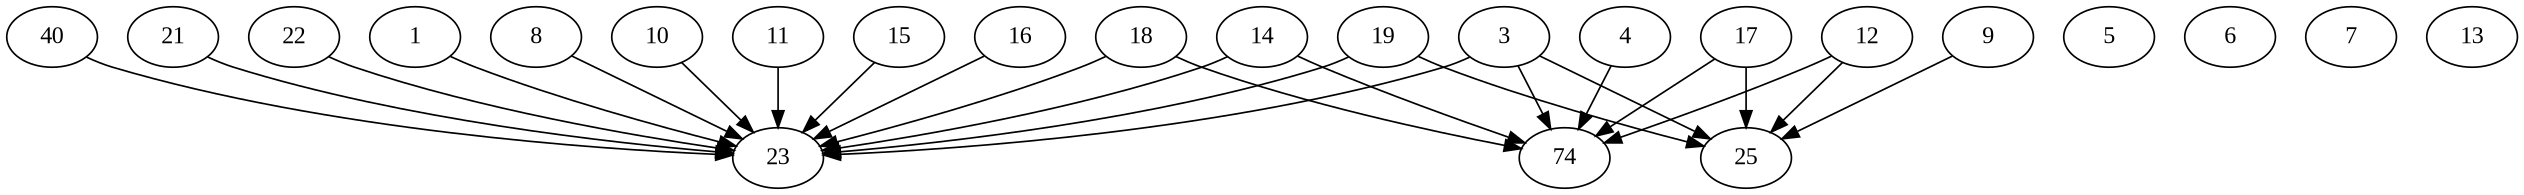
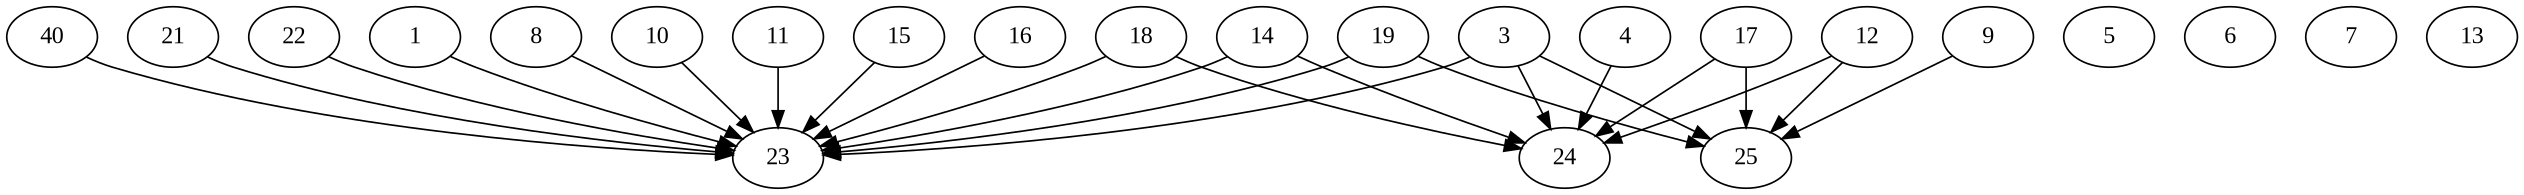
(1565, 158) -> (1565, 158)
